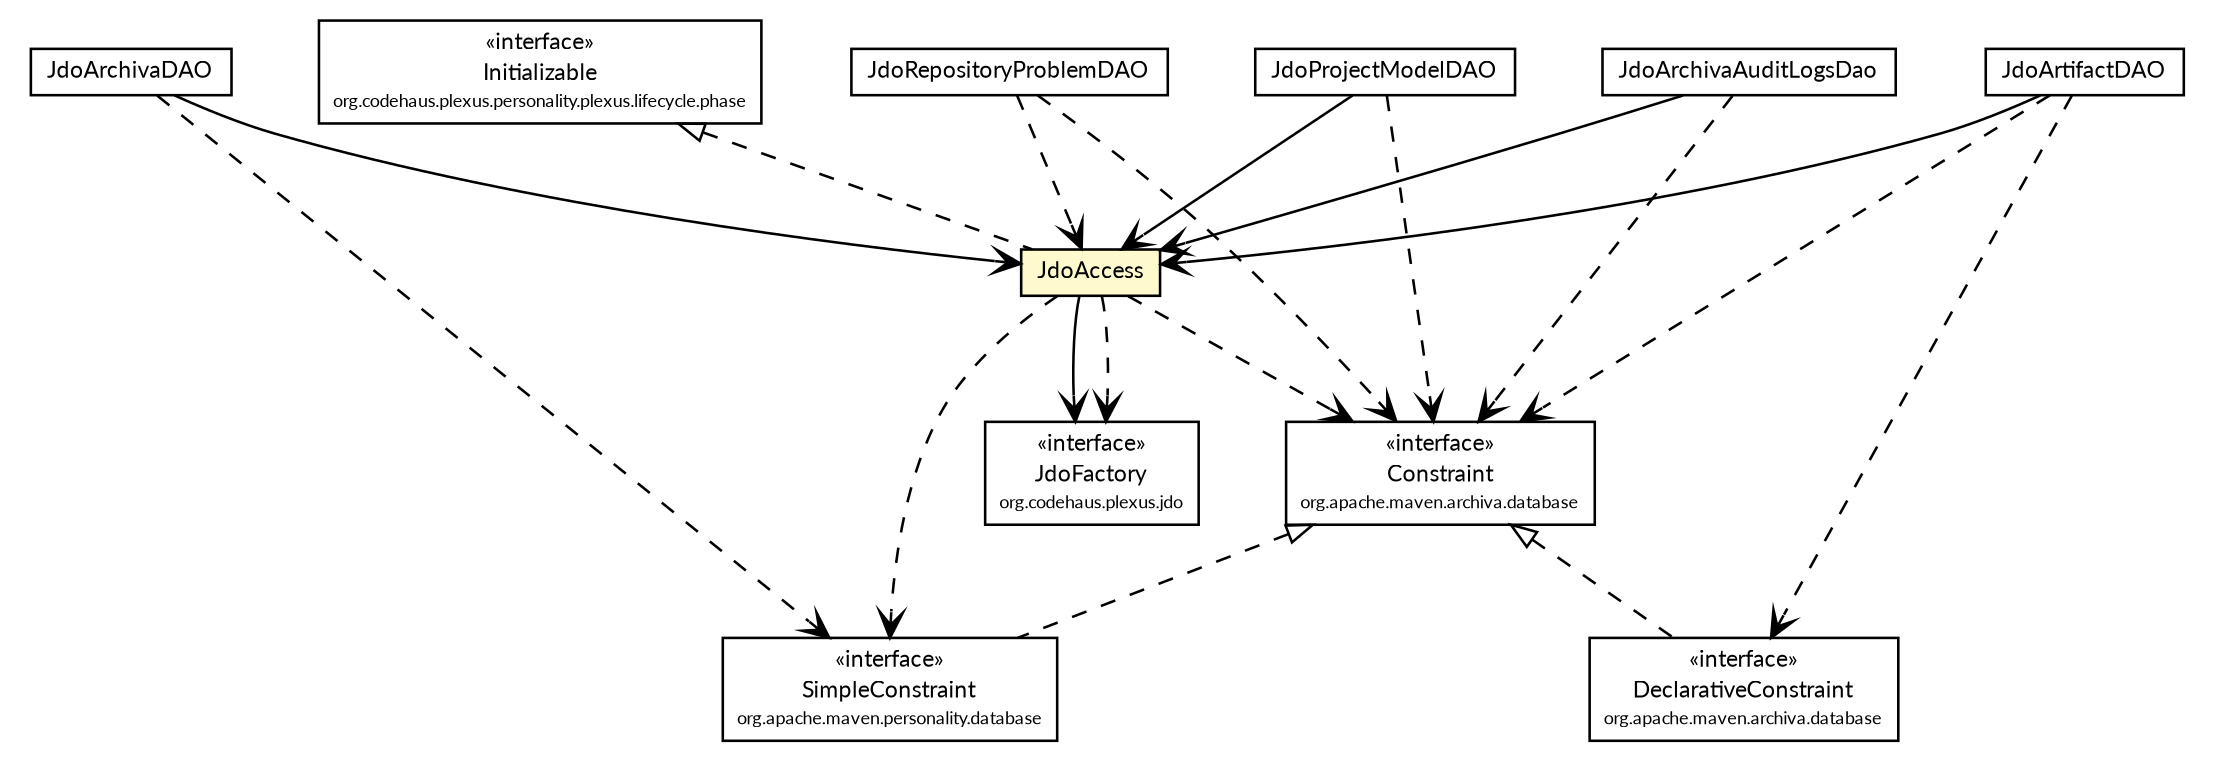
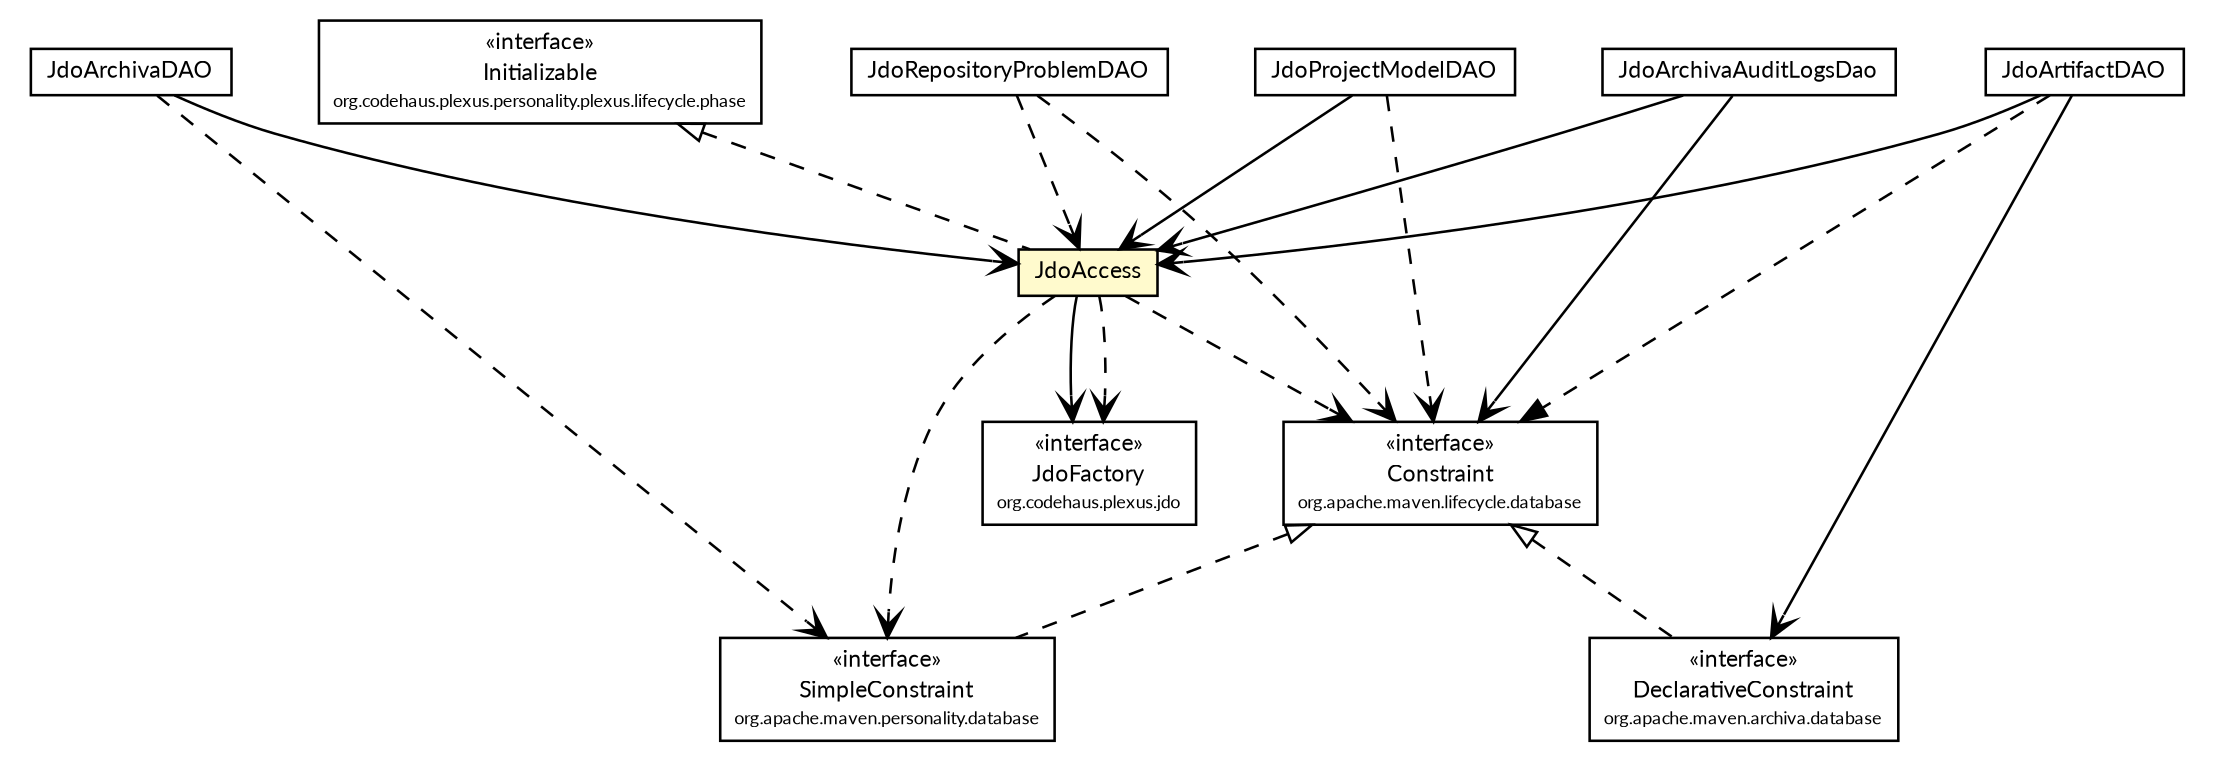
(1614, 248) -> (1614, 248)
(1796, 251) -> (1796, 251)
(1928, 355) -> (1928, 355)
(1440, 503) -> (1440, 503)
